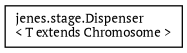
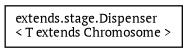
(94, 27) -> (94, 27)
